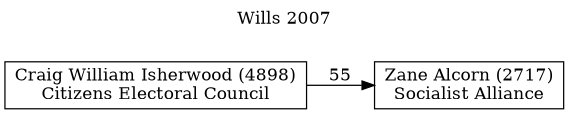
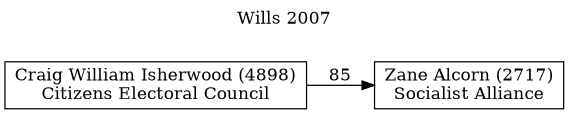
(341, 76) -> (341, 76)
